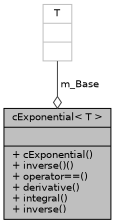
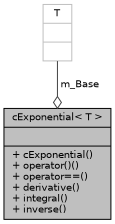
(43, 166) -> (46, 166)
